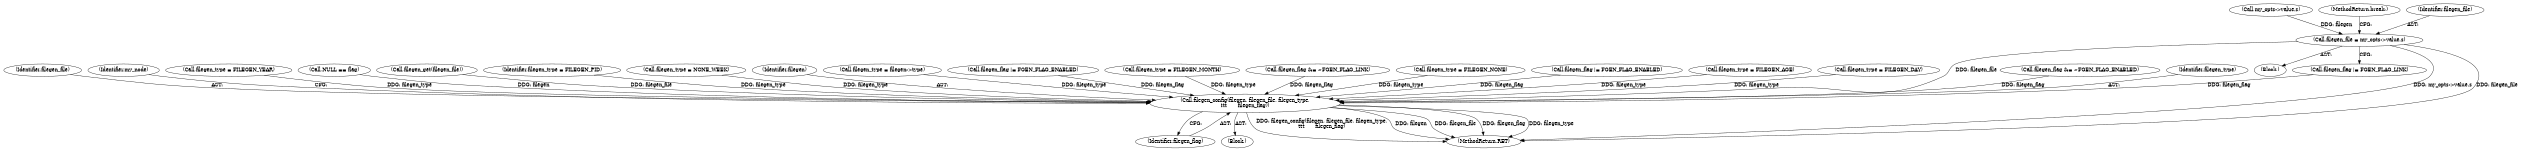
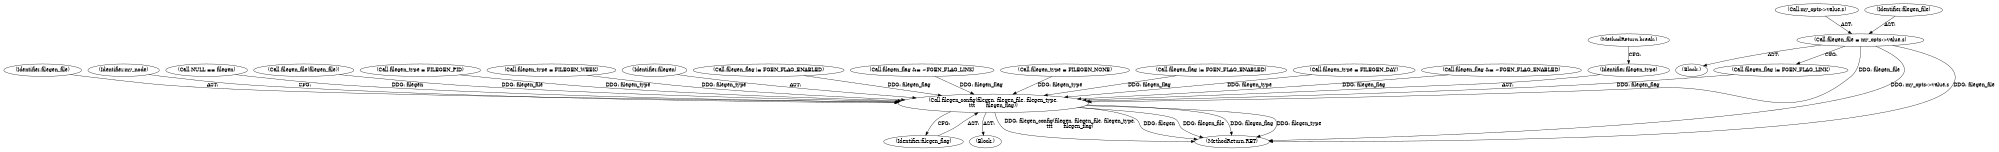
(2359, 23) -> (1629, 53)
(2336, 25) -> (1848, 25)
(229, 70) -> none
(334, 70) -> (207, 70)
(427, 70) -> (304, 70)
(552, 70) -> (420, 70)
(686, 70) -> (551, 70)
(882, 70) -> none
(1172, 70) -> none
(1750, 70) -> none
